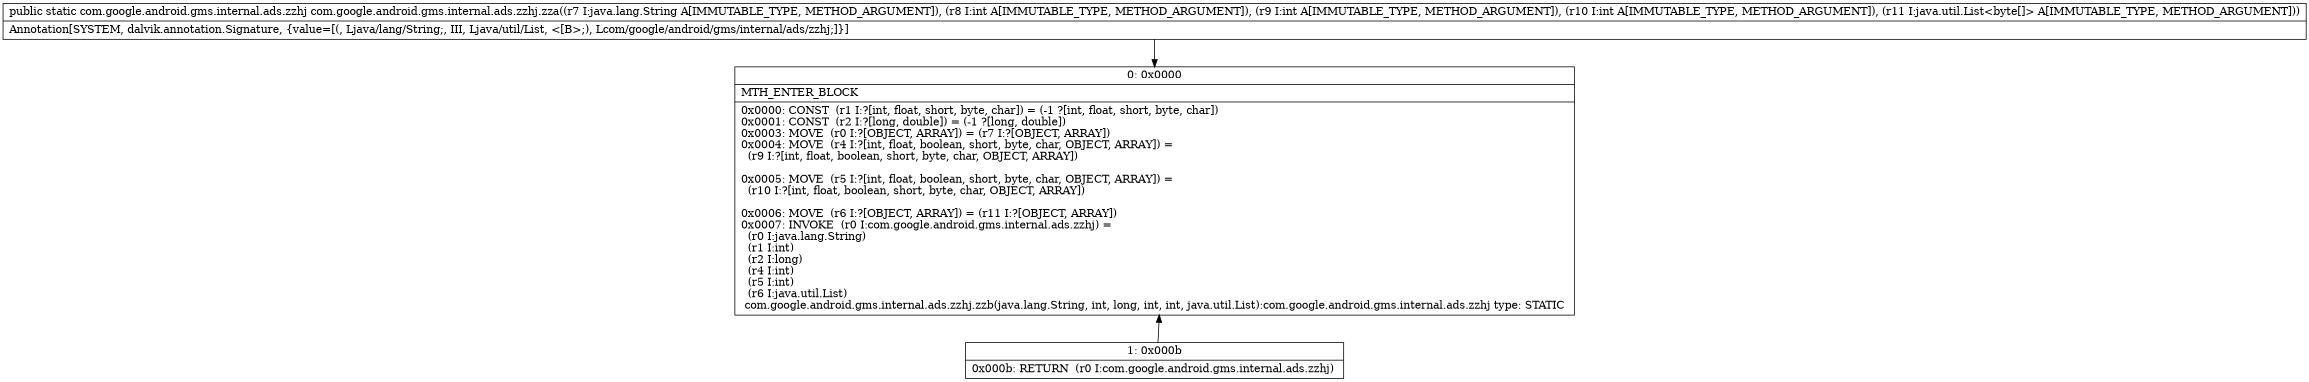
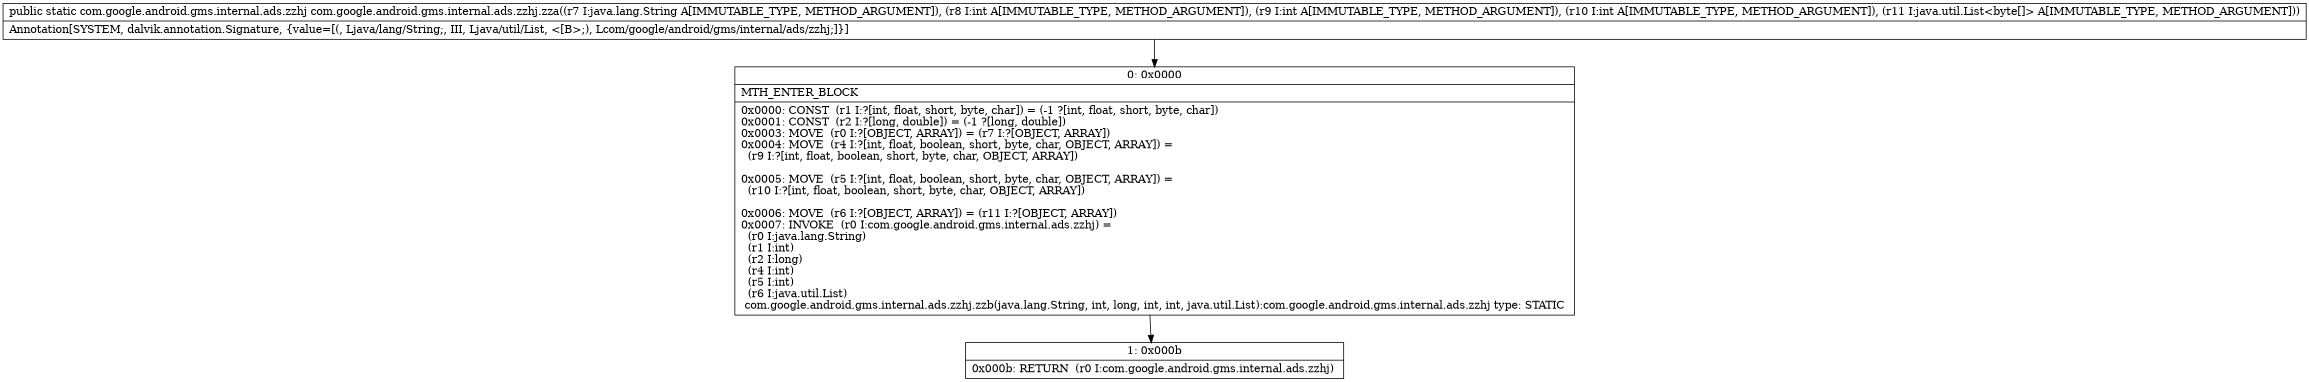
(1159, 333) -> (1150, 325)
